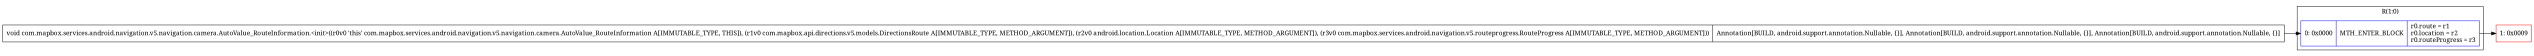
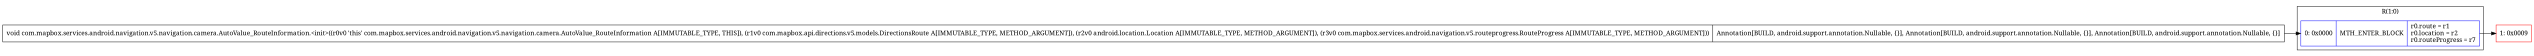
(2443, 40) -> (2443, 40)
